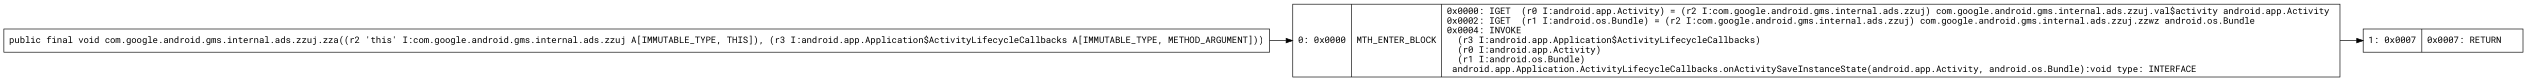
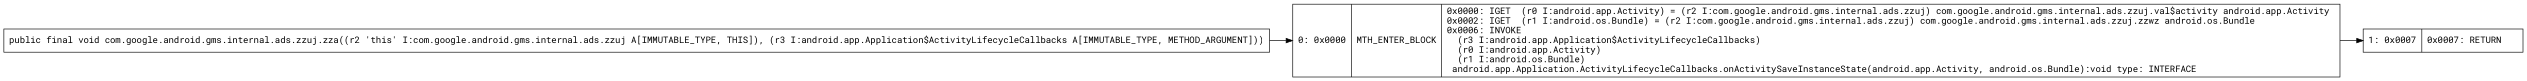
(1490, 31) -> (1490, 31)
